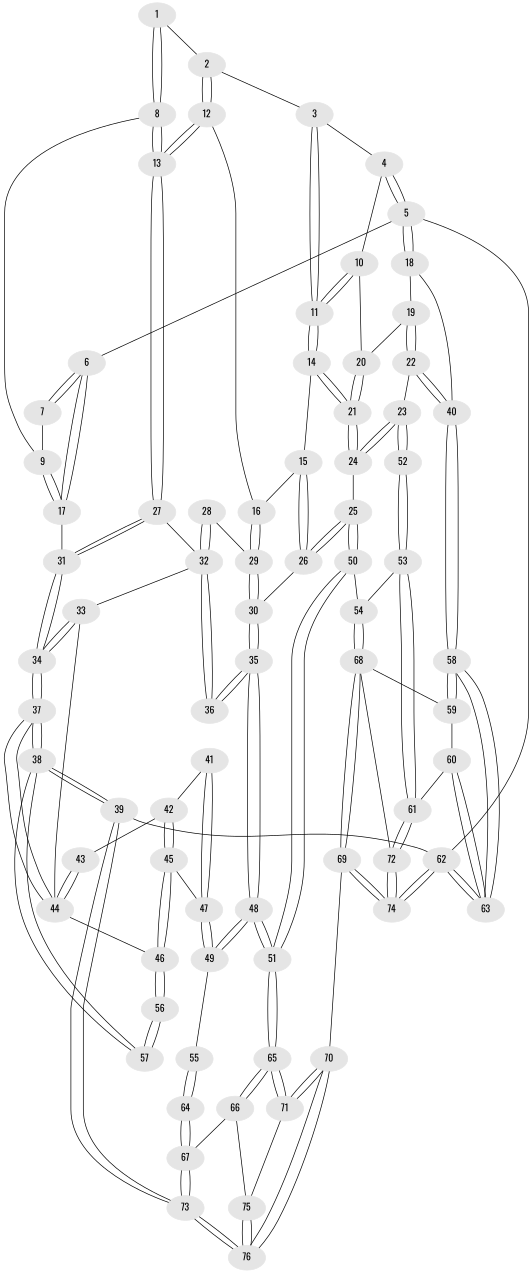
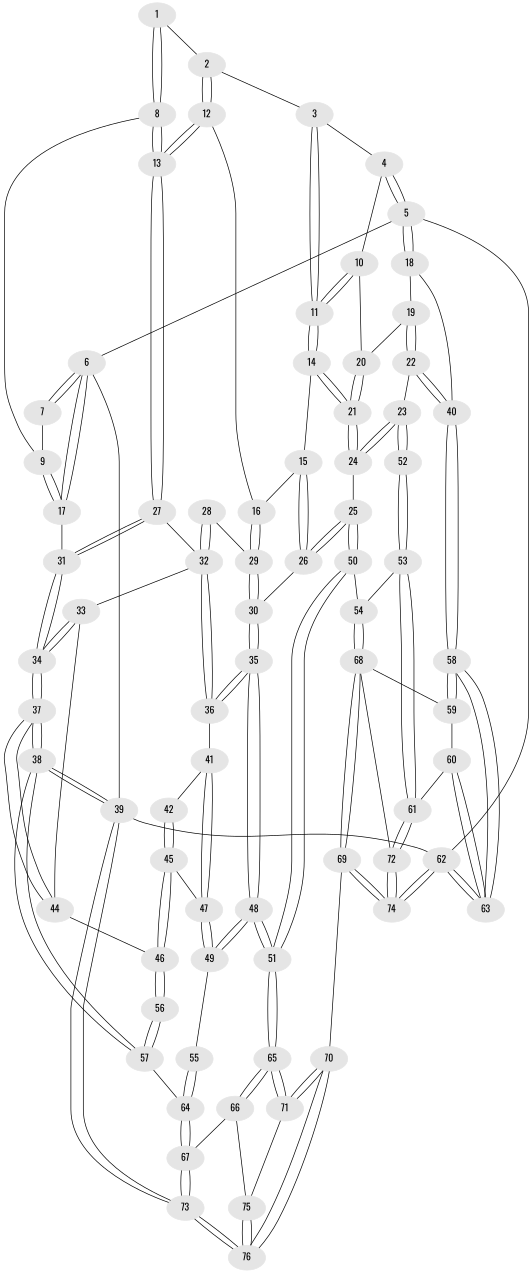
none -> (119, 584)
none -> (210, 736)
(81, 860) -> none
none -> (165, 1084)
